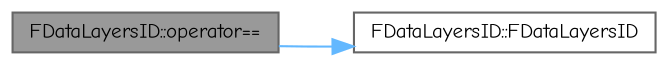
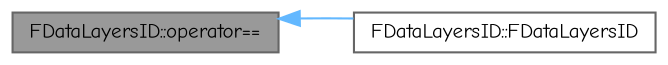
(306, 47) -> (327, 18)
